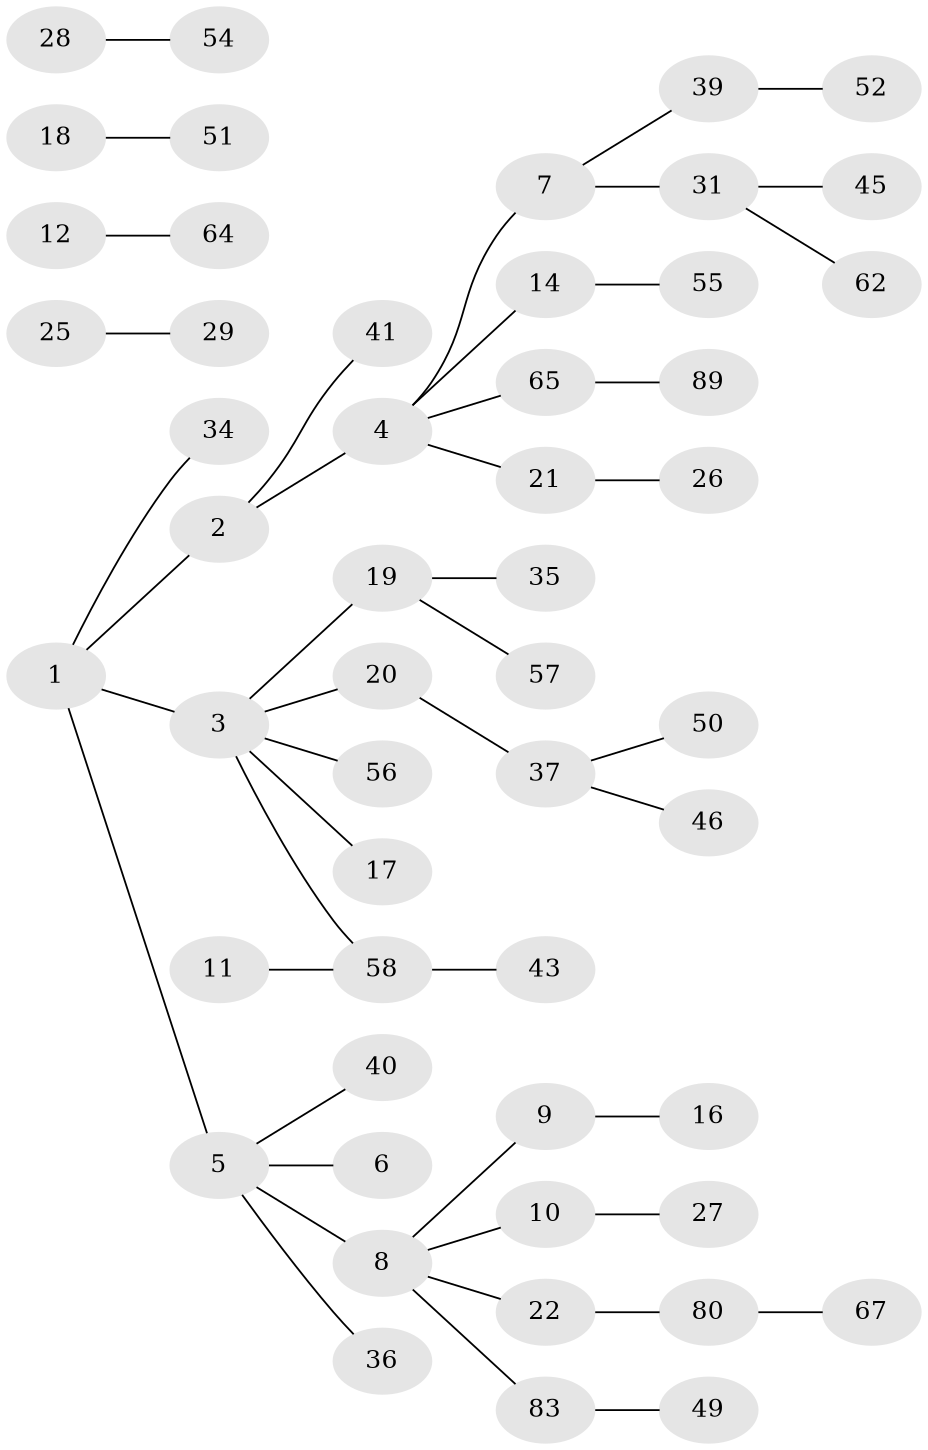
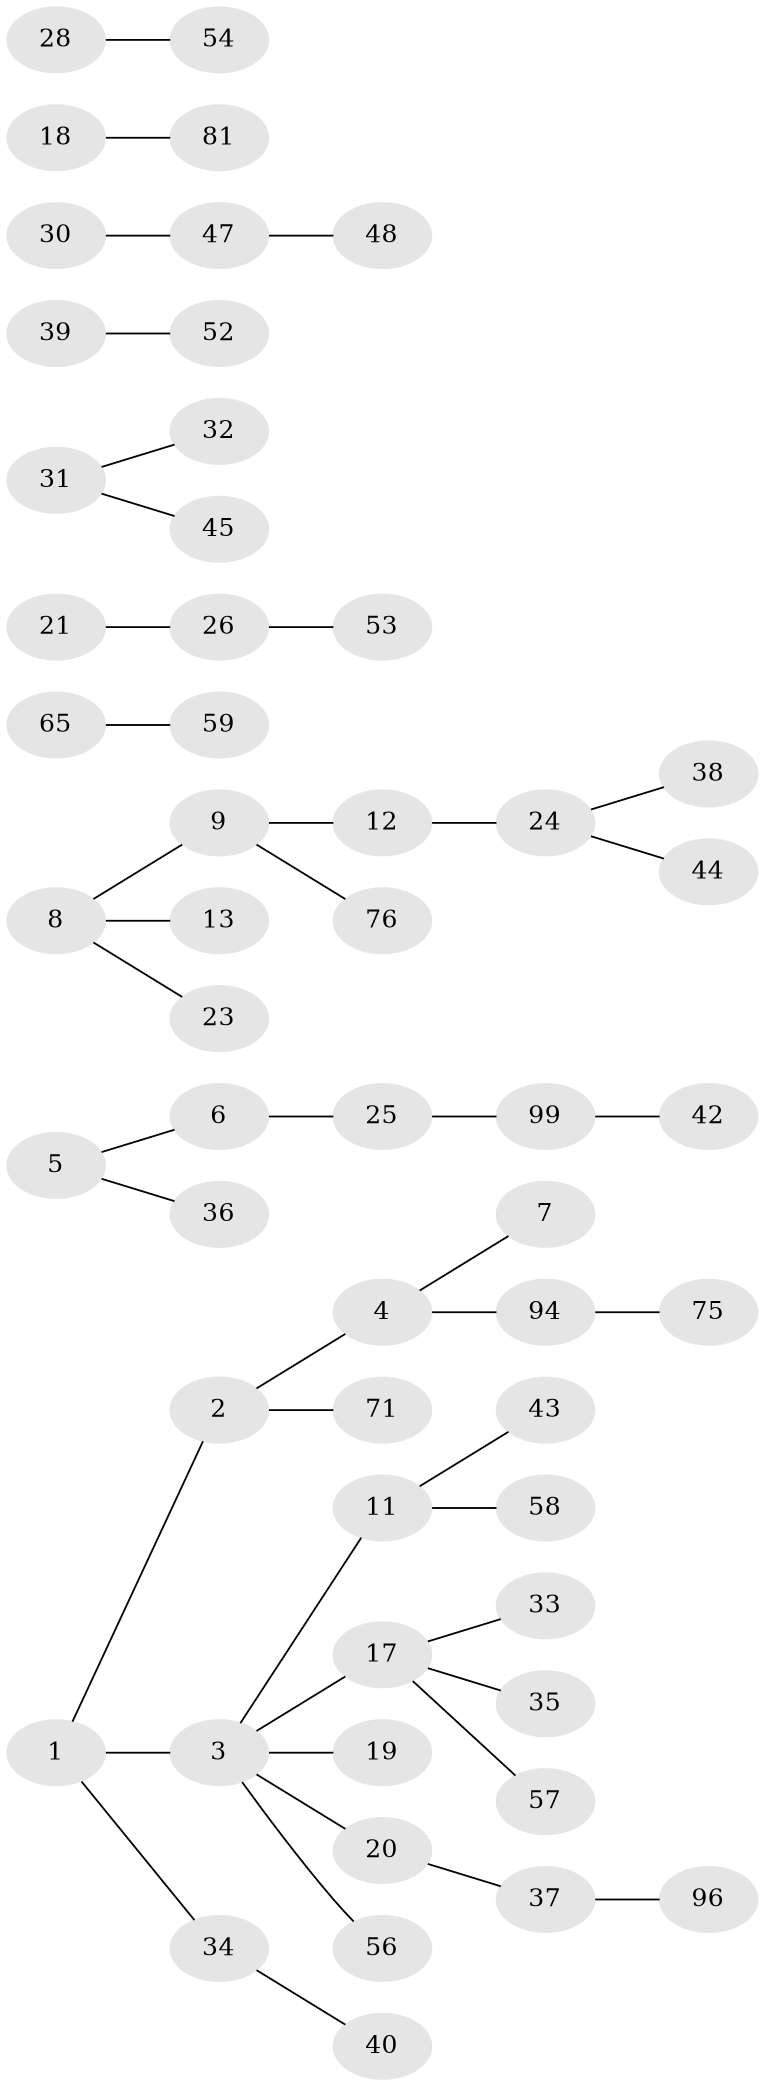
(219, 138) -> (219, 138)
(627, 138) -> none
(627, 187) -> none
(219, 236) -> (546, 823)
none -> (382, 236)
(546, 285) -> (546, 1312)
(709, 285) -> (709, 1312)
(872, 285) -> (219, 431)
(219, 334) -> (546, 1116)
(382, 334) -> (382, 1410)
(709, 382) -> (219, 725)
(464, 407) -> none
(464, 456) -> none
(464, 578) -> (464, 1679)
none -> (382, 627)
(464, 627) -> (464, 1728)
(709, 725) -> none
none -> (709, 774)
none -> (301, 823)
(709, 823) -> (709, 1900)
(289, 853) -> (301, 1630)
none -> (709, 872)
(138, 921) -> none
(464, 970) -> (464, 1459)
(301, 1116) -> (301, 1997)
none -> (301, 1116)
(709, 1116) -> (382, 921)
none -> (709, 1116)
(301, 1214) -> none
(546, 1214) -> (219, 921)
(709, 1214) -> none
(546, 1312) -> none
(709, 1312) -> (56, 236)
(872, 1312) -> (219, 236)
(546, 1410) -> (219, 1019)
(709, 1410) -> none
none -> (546, 1606)
